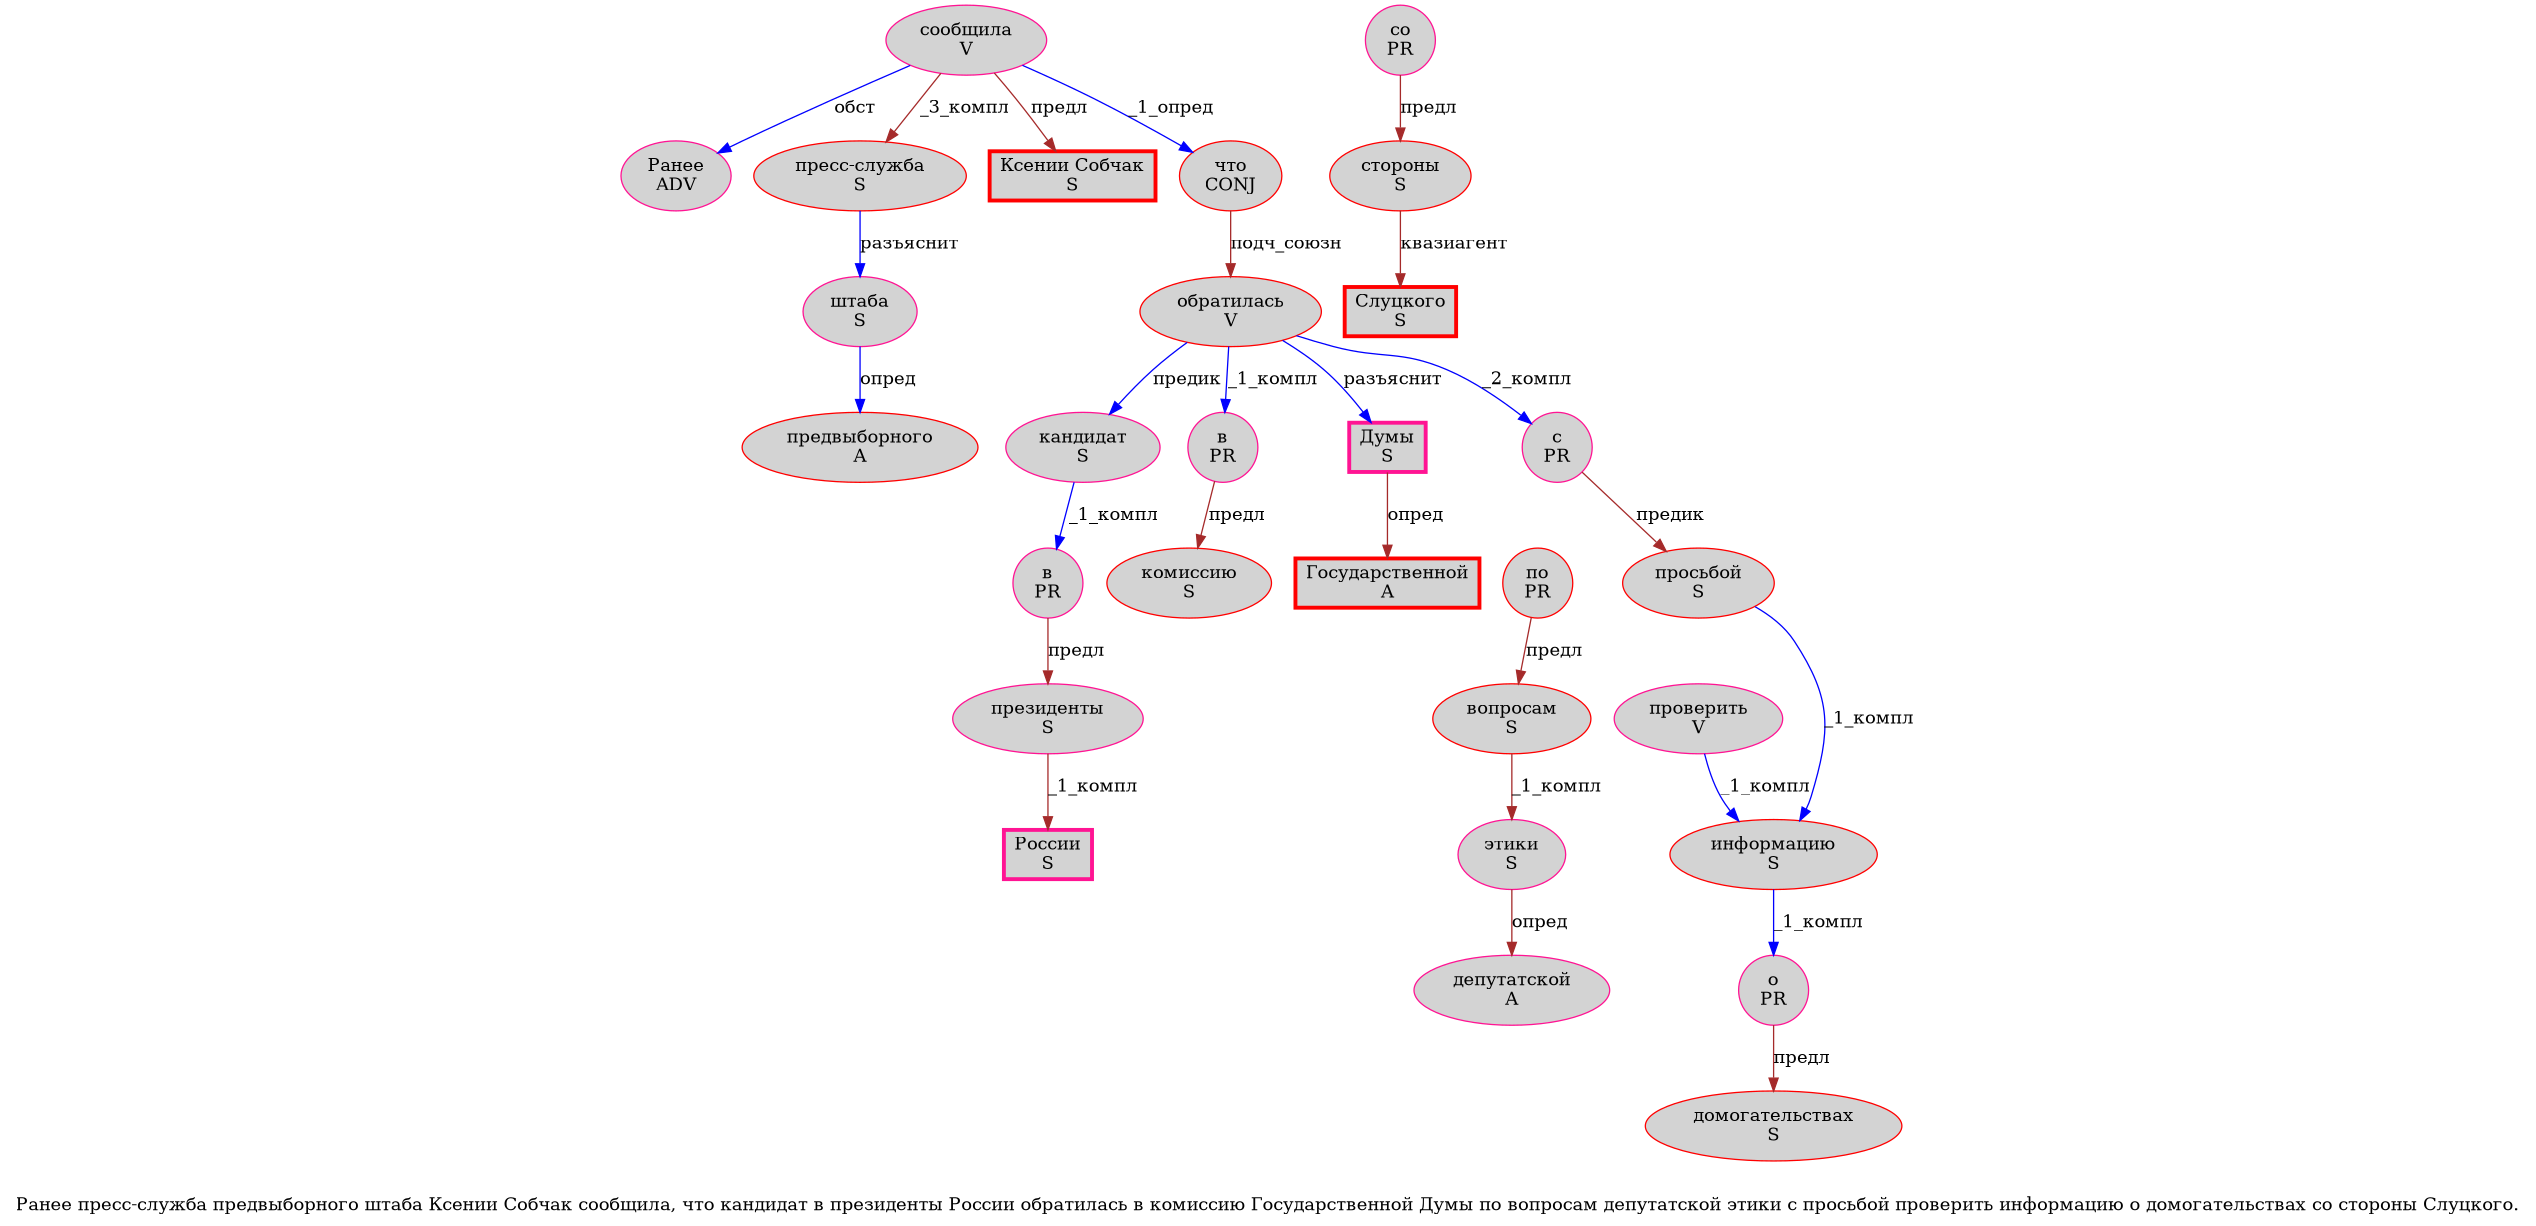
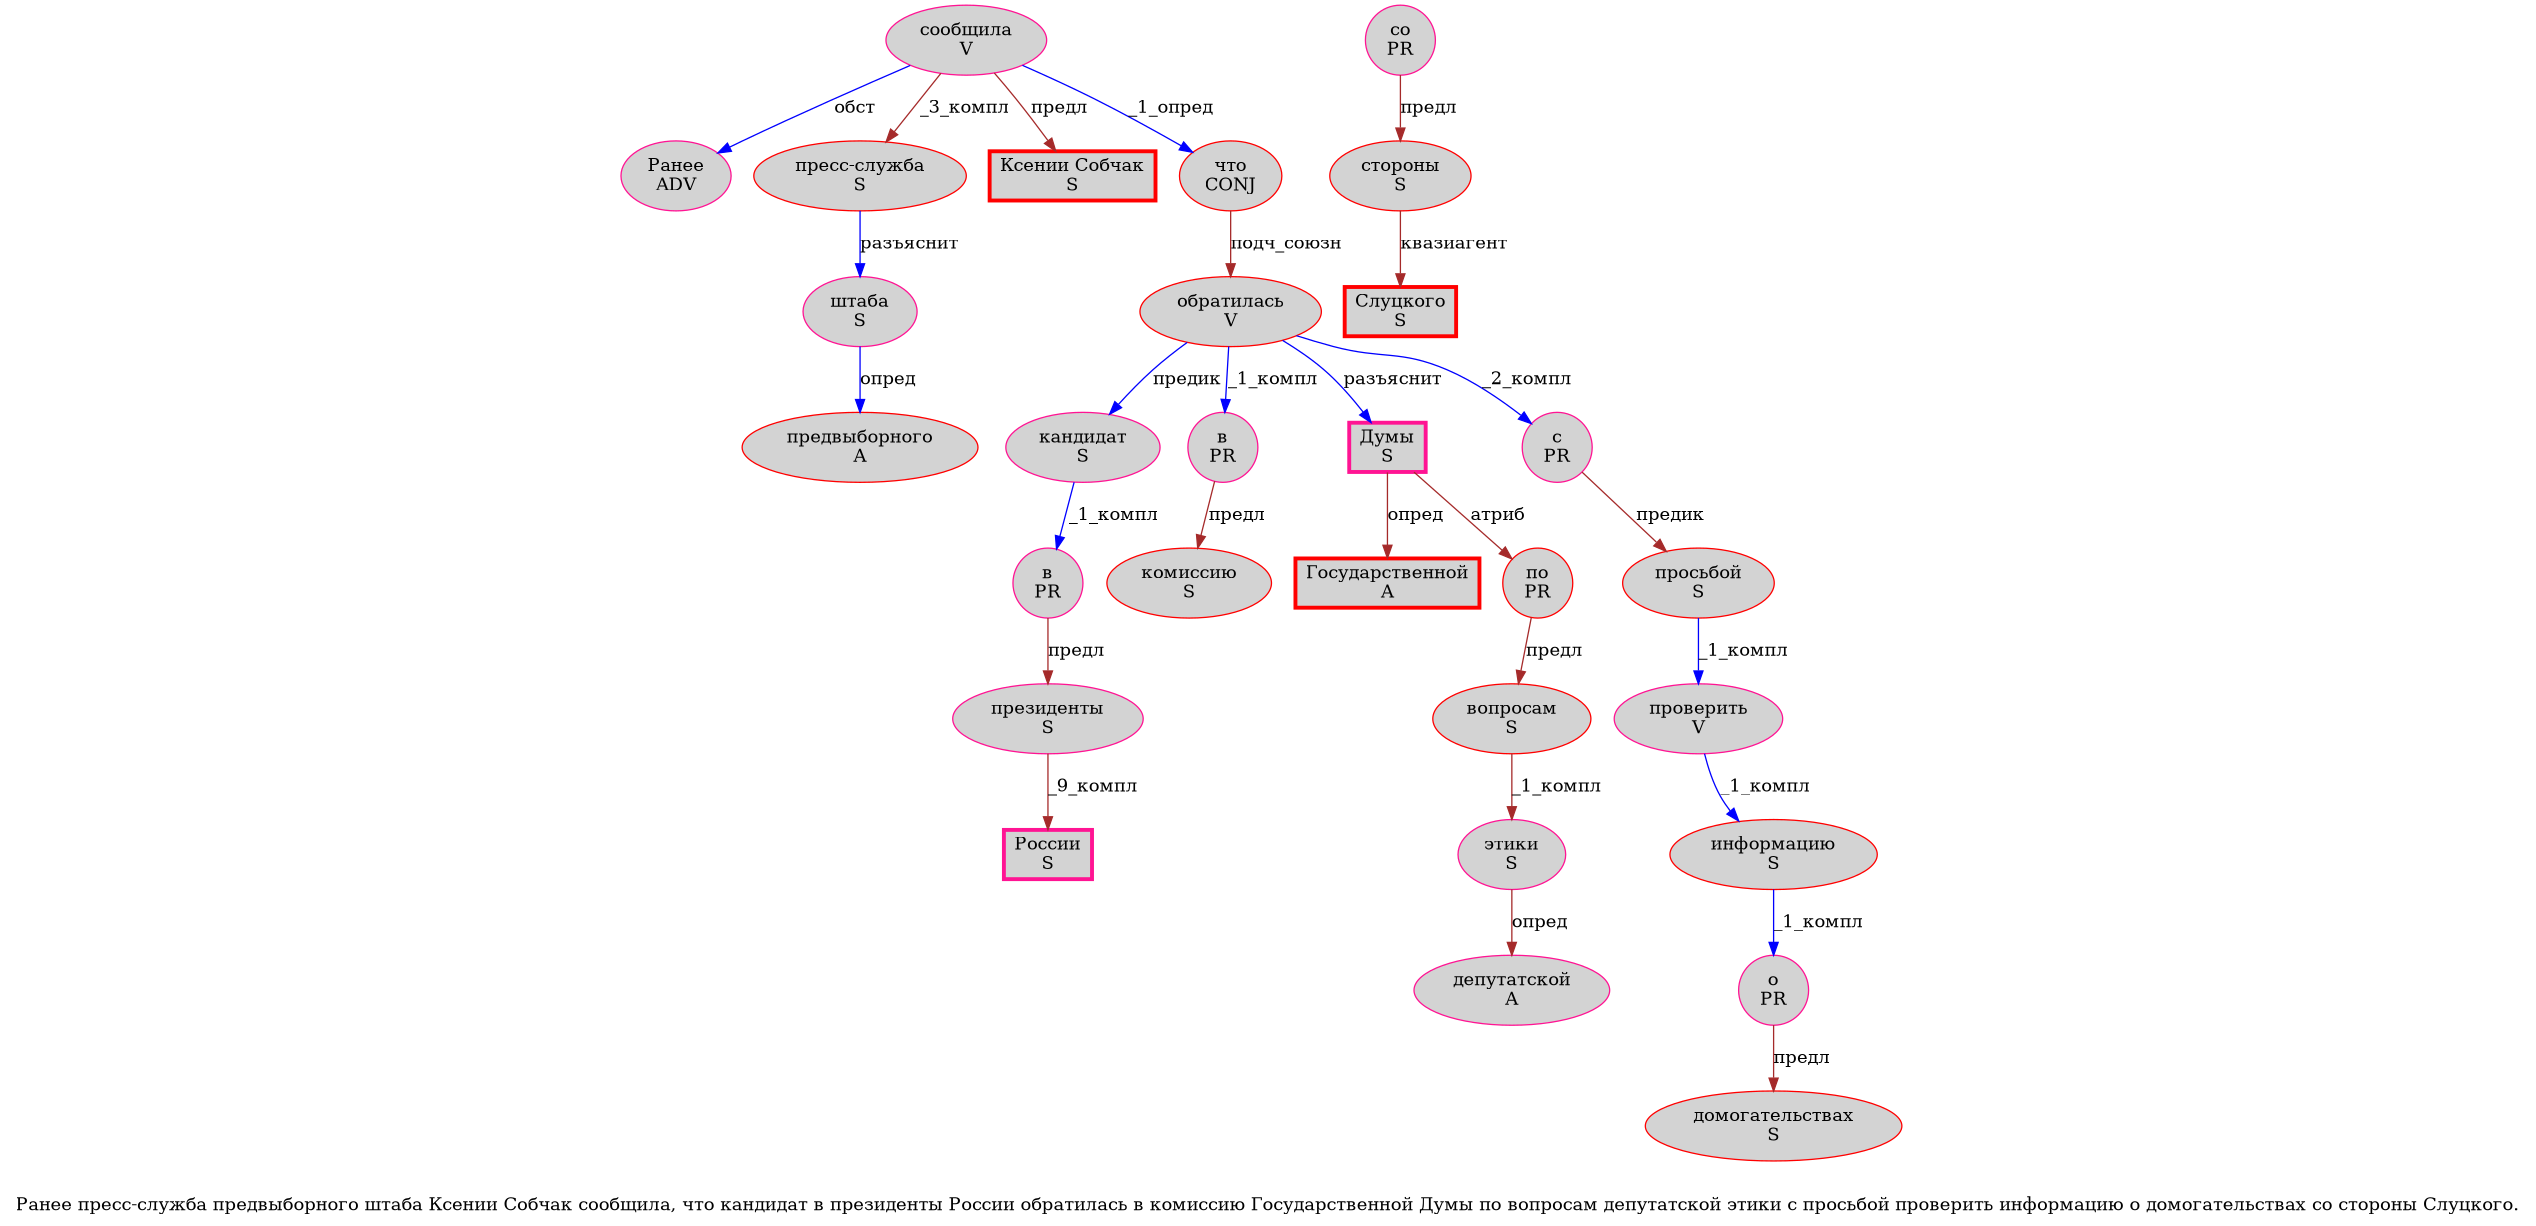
none -> (1458, 511)
(1821, 697) -> (1698, 644)
(1093, 787) -> (1093, 787)
